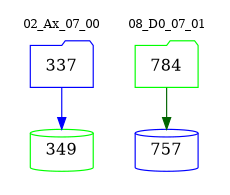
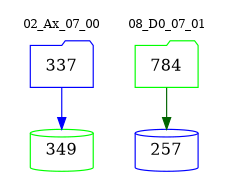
(167, 150) -> (167, 150)
